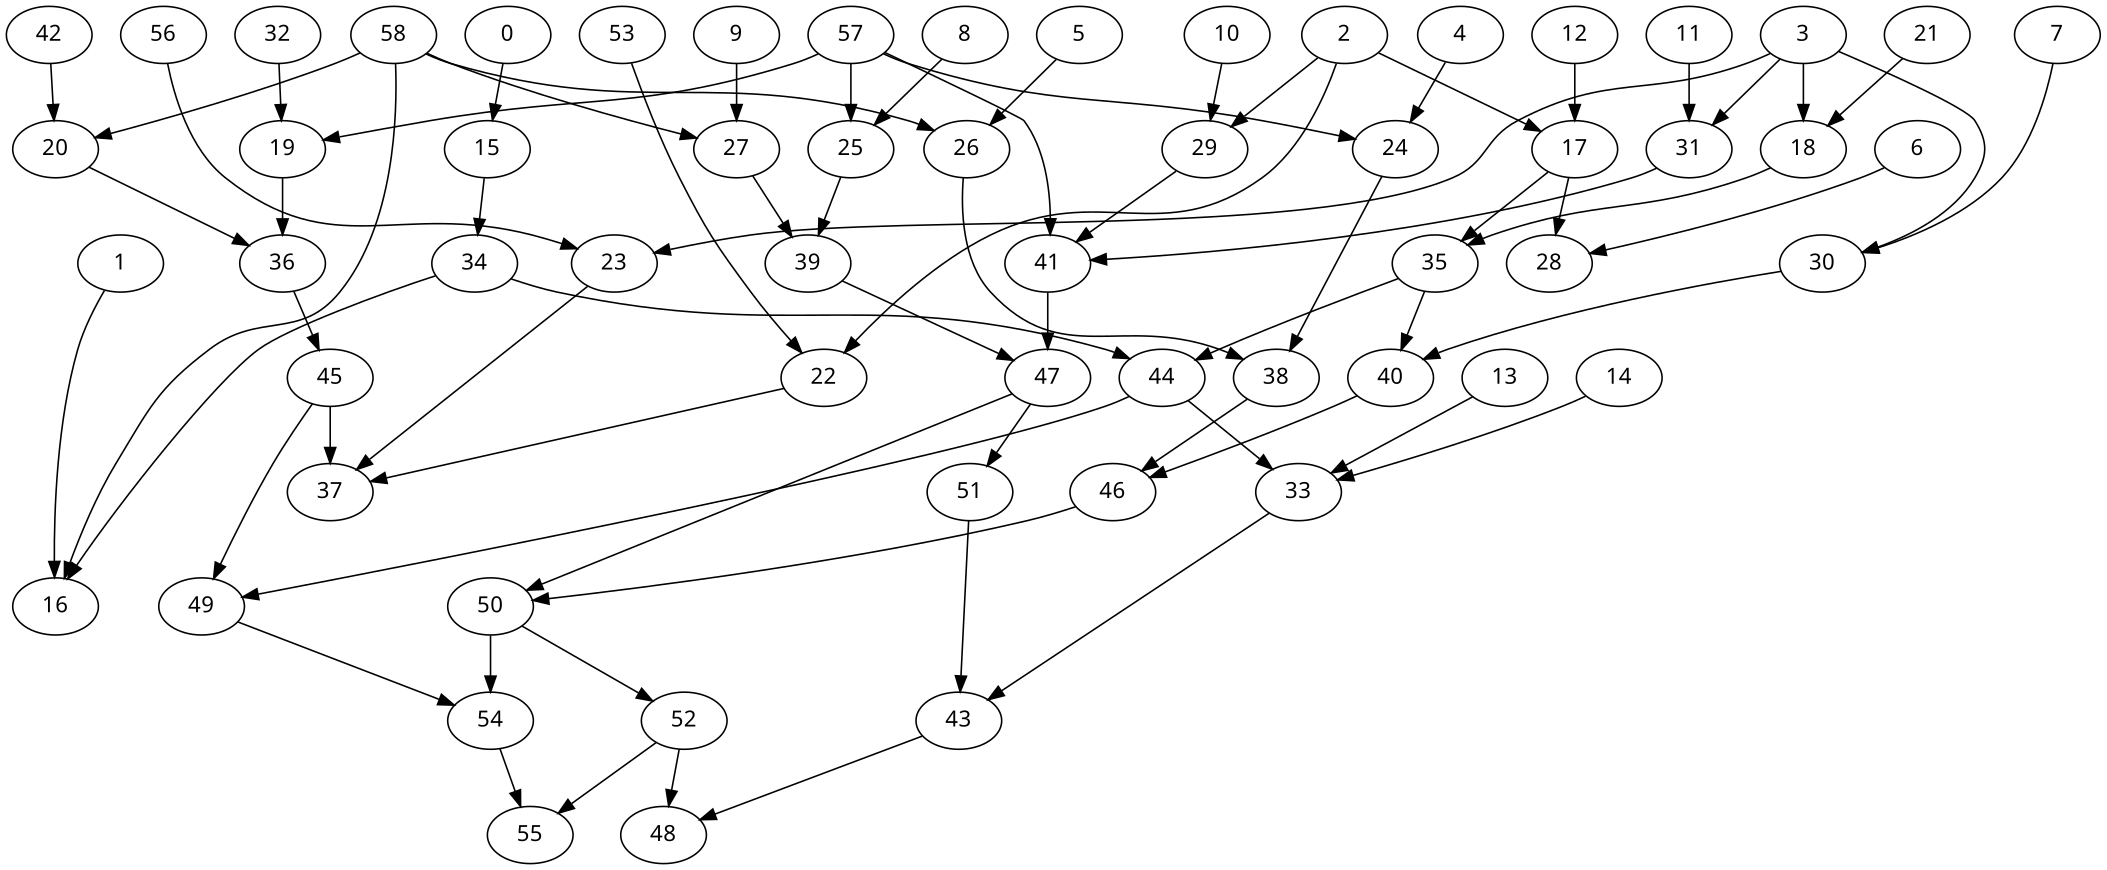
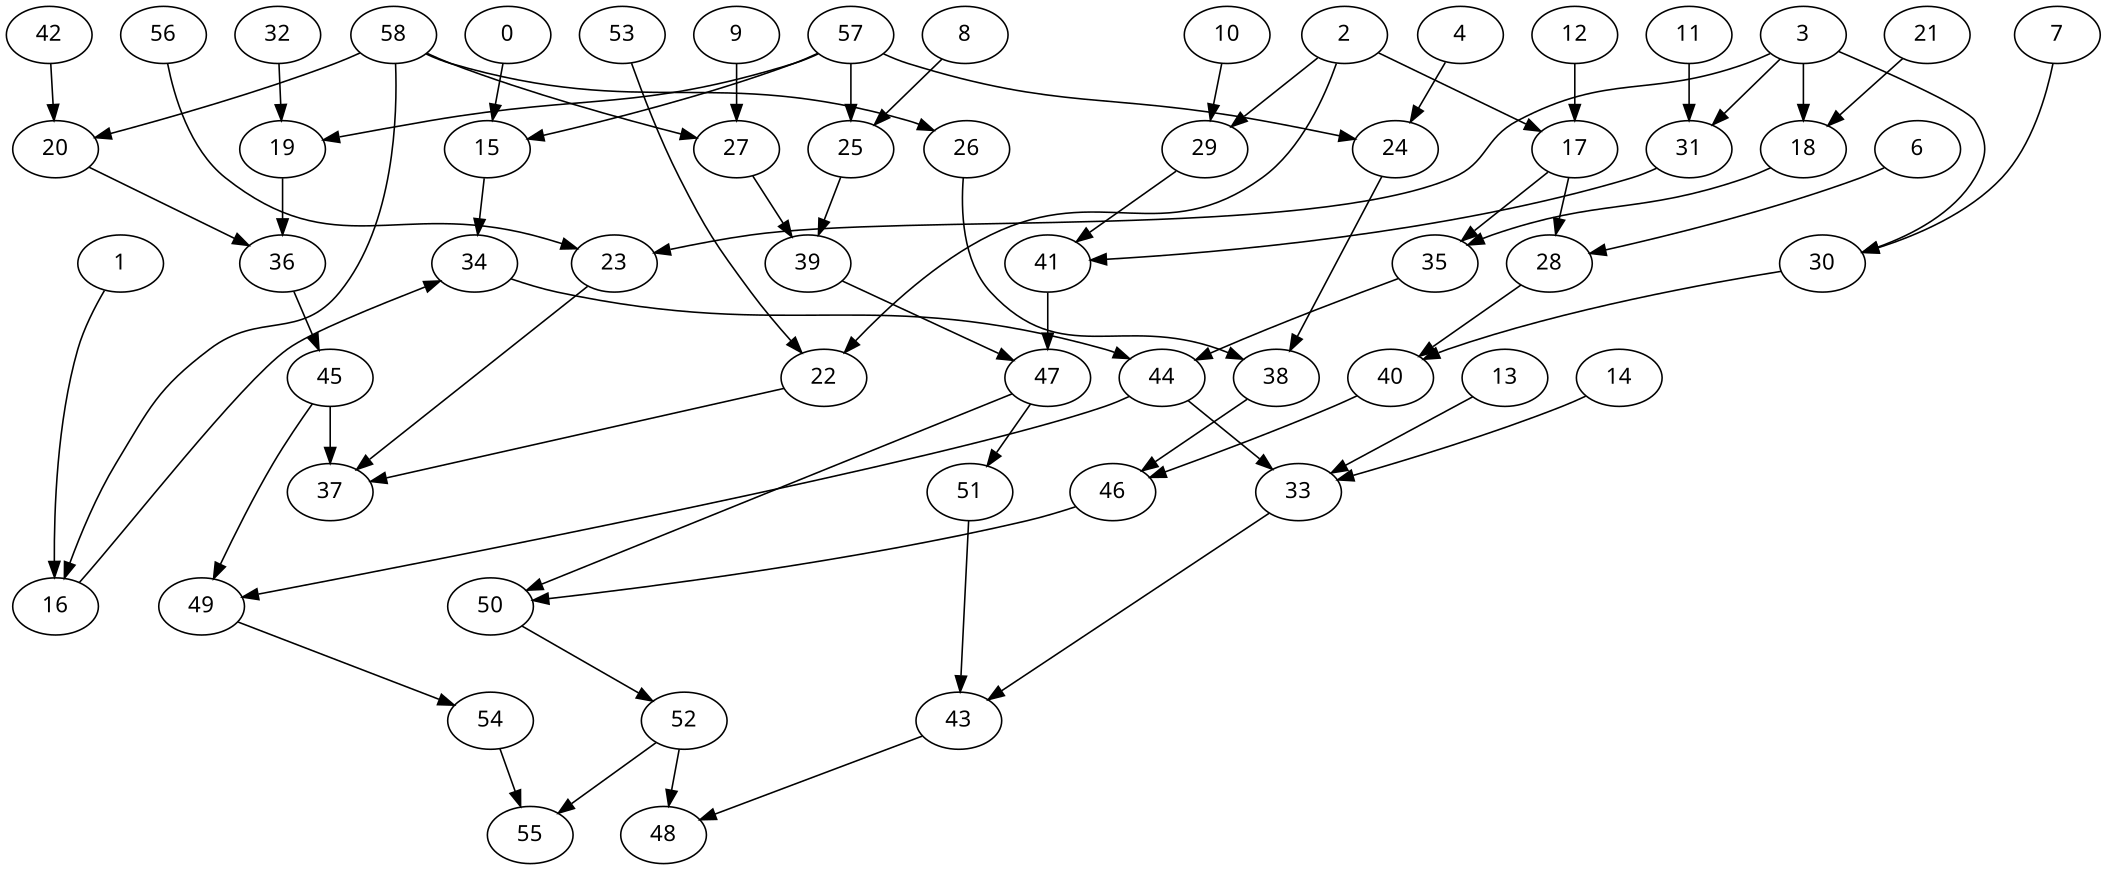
(1080, 35) -> none
(995, 106) -> (668, 104)
(1416, 313) -> (1477, 316)
(225, 380) -> (230, 406)
(491, 656) -> none
